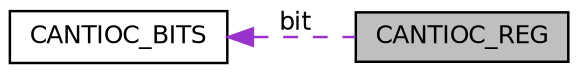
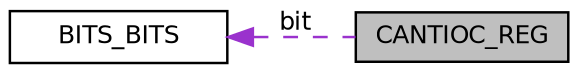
(119, 37) -> (119, 37)
